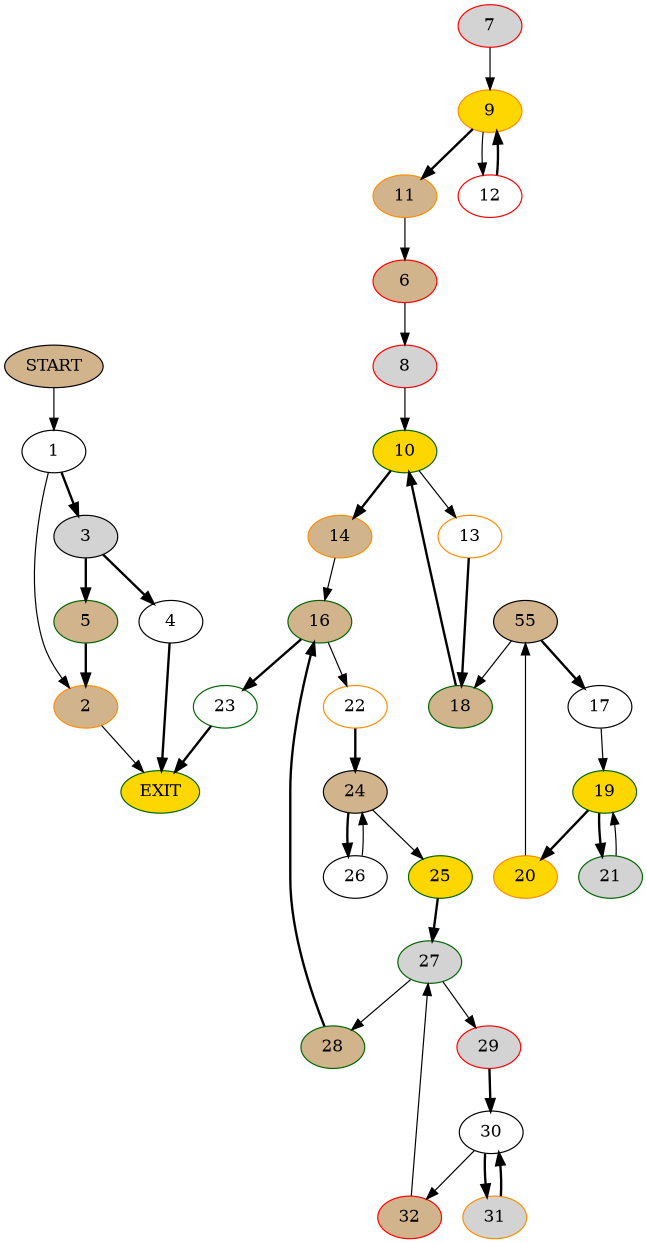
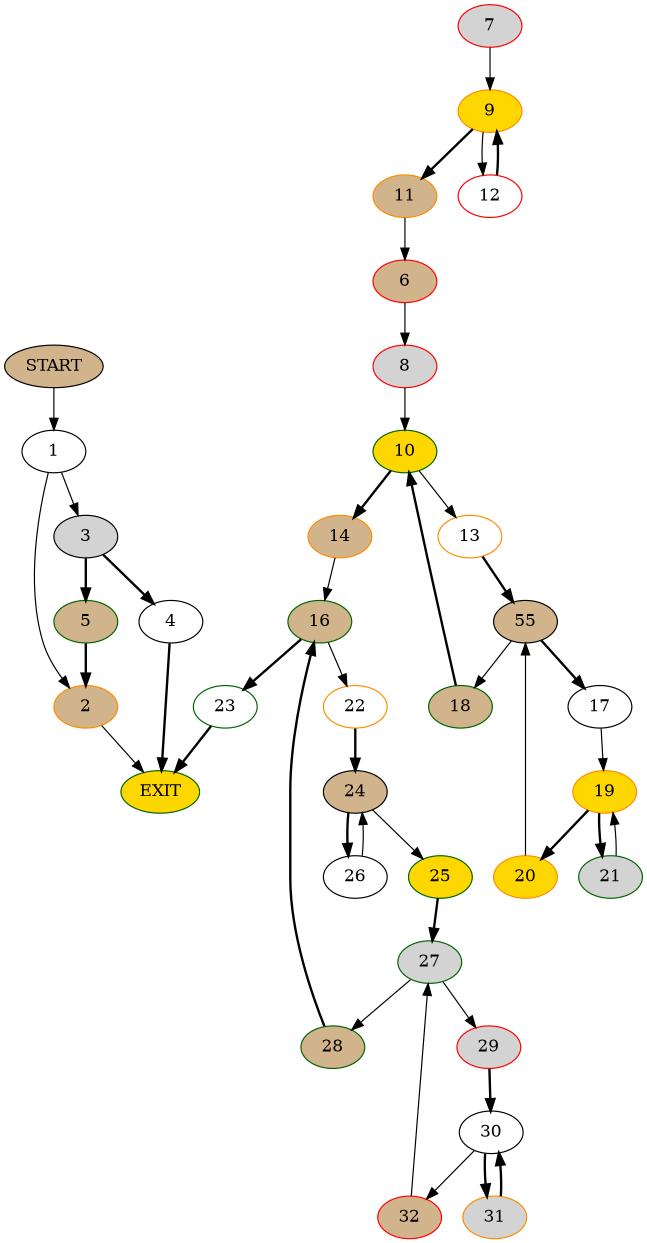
(68, 488) -> (68, 488)
(466, 616) -> (494, 574)
(605, 792) -> (605, 792)
